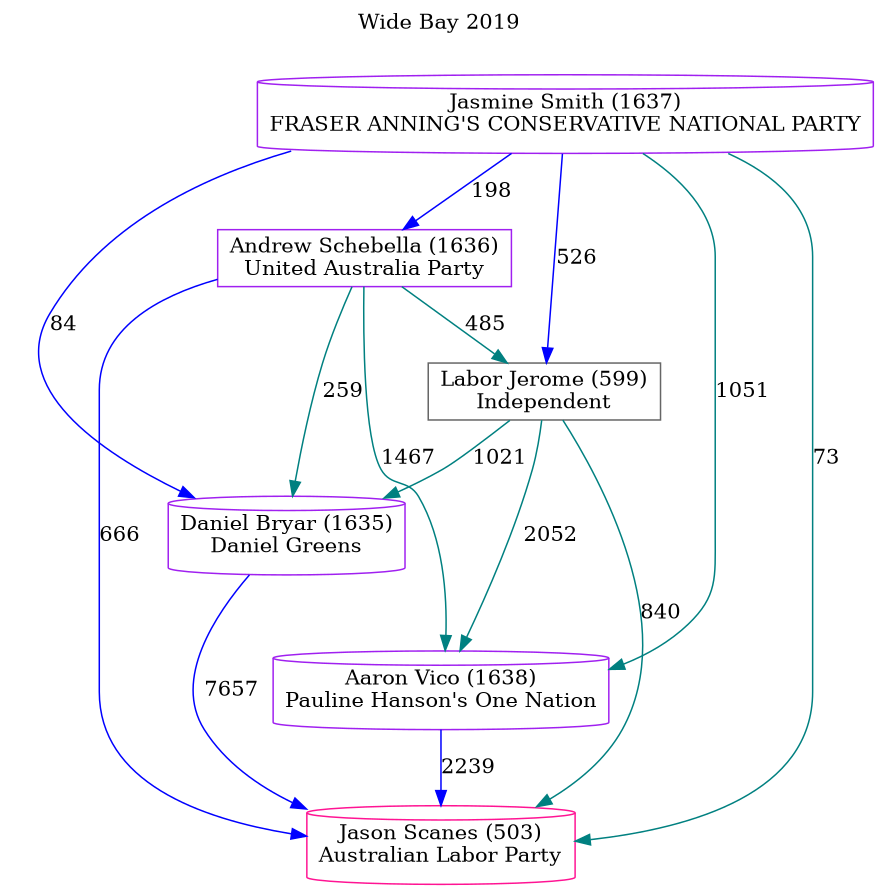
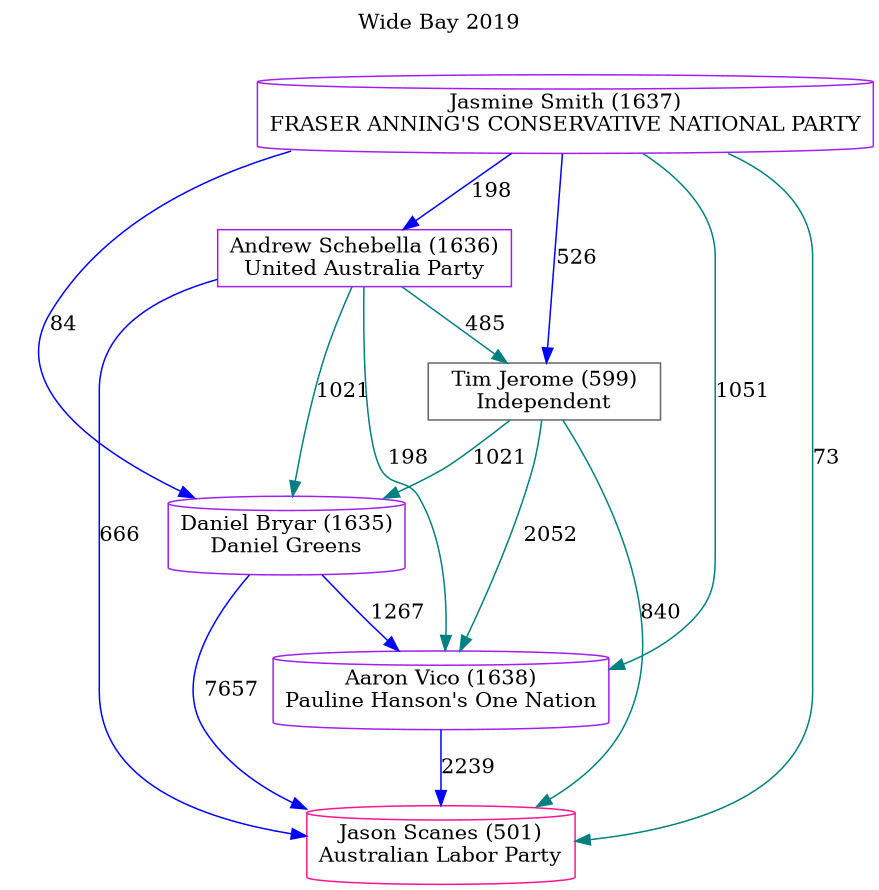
(344, 392) -> (344, 392)
(544, 392) -> (544, 392)
(409, 458) -> (409, 458)
none -> (354, 608)
(441, 845) -> (441, 845)
